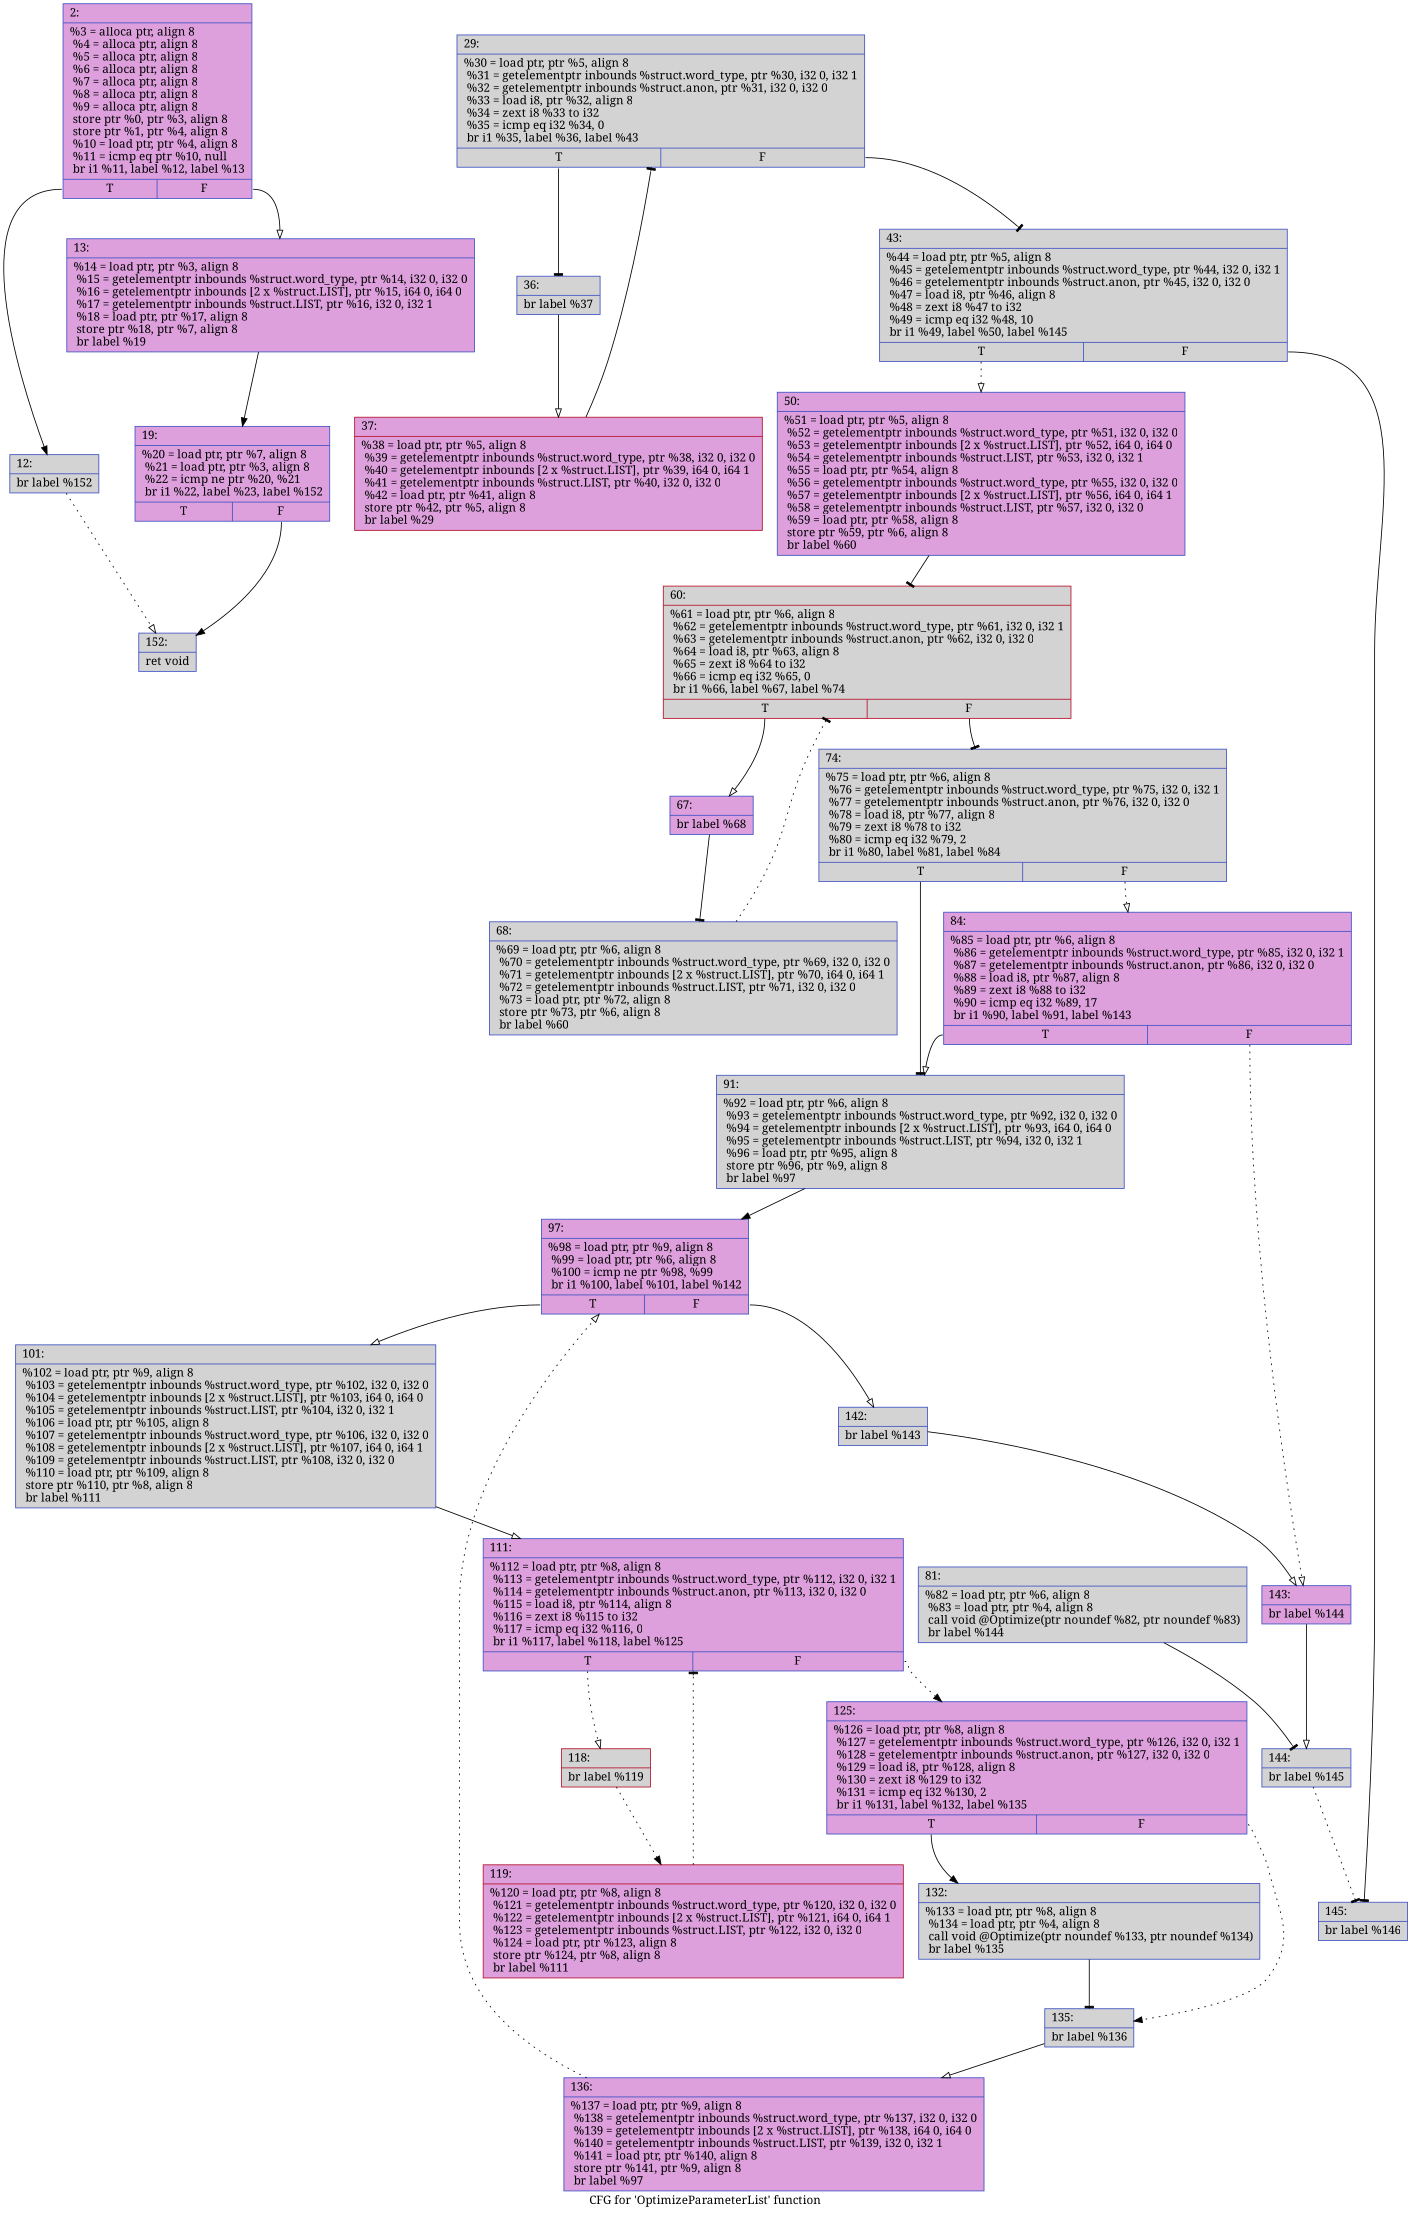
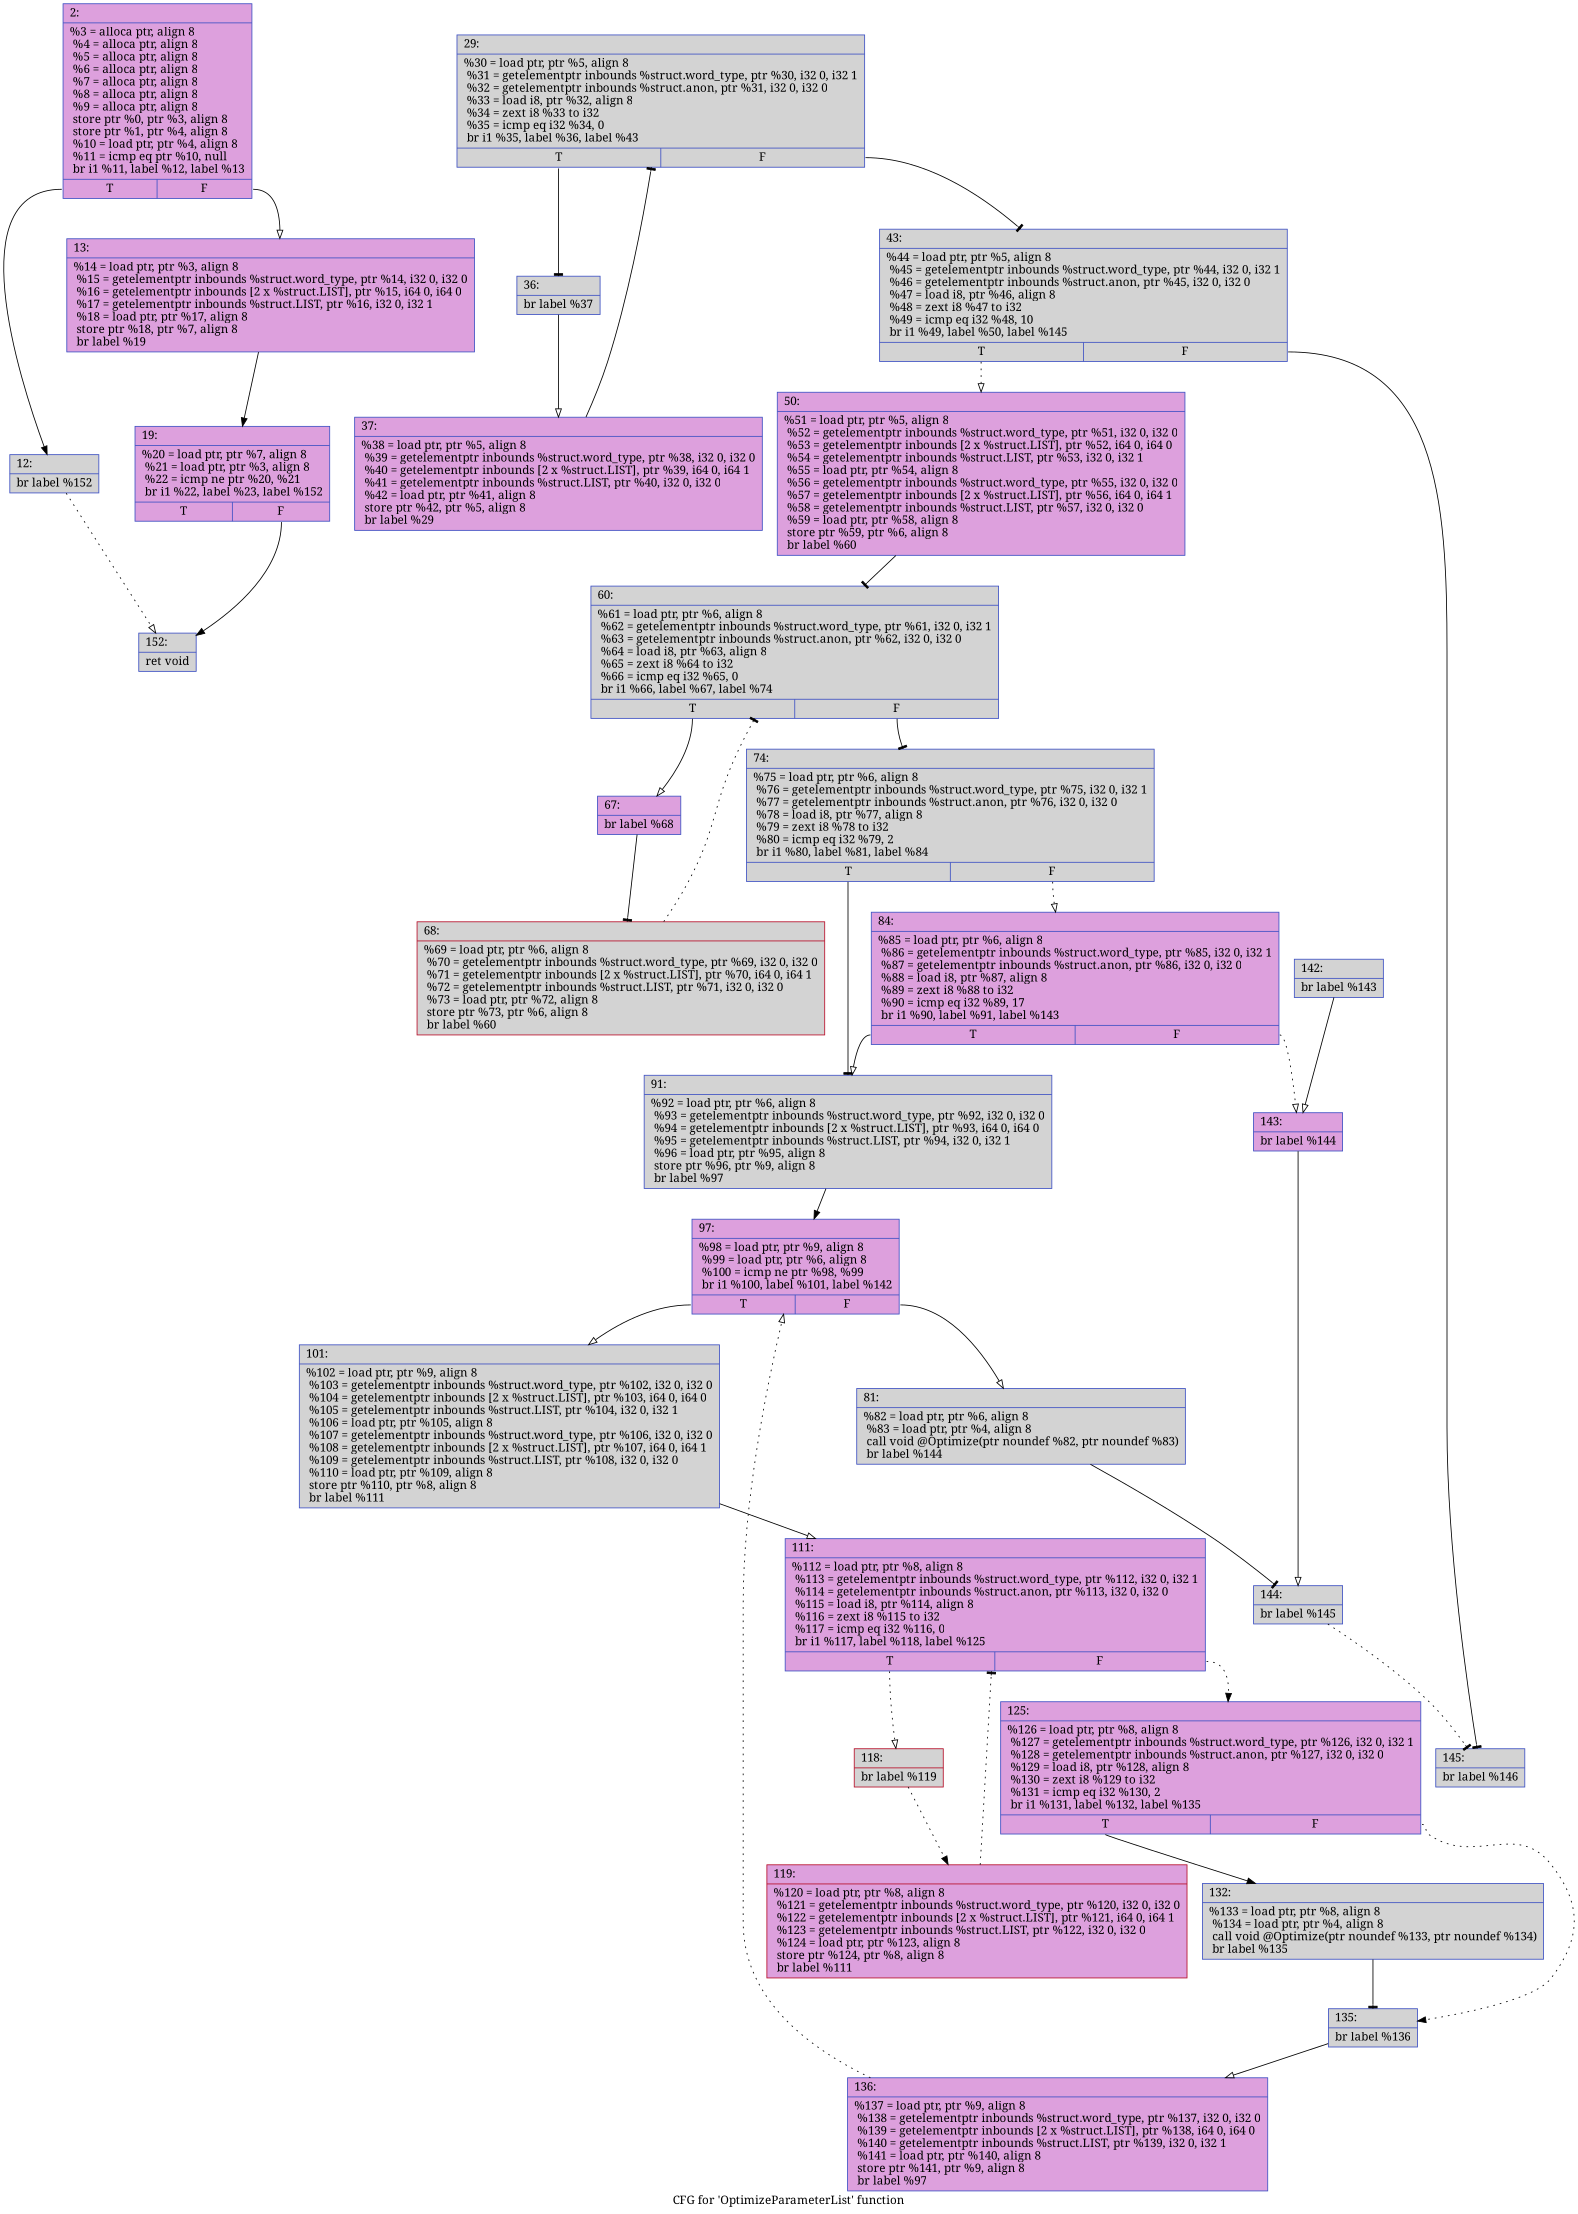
(558, 474) -> (558, 474)
(867, 652) -> (795, 652)
(693, 978) -> (621, 978)
(821, 1337) -> (959, 1330)
